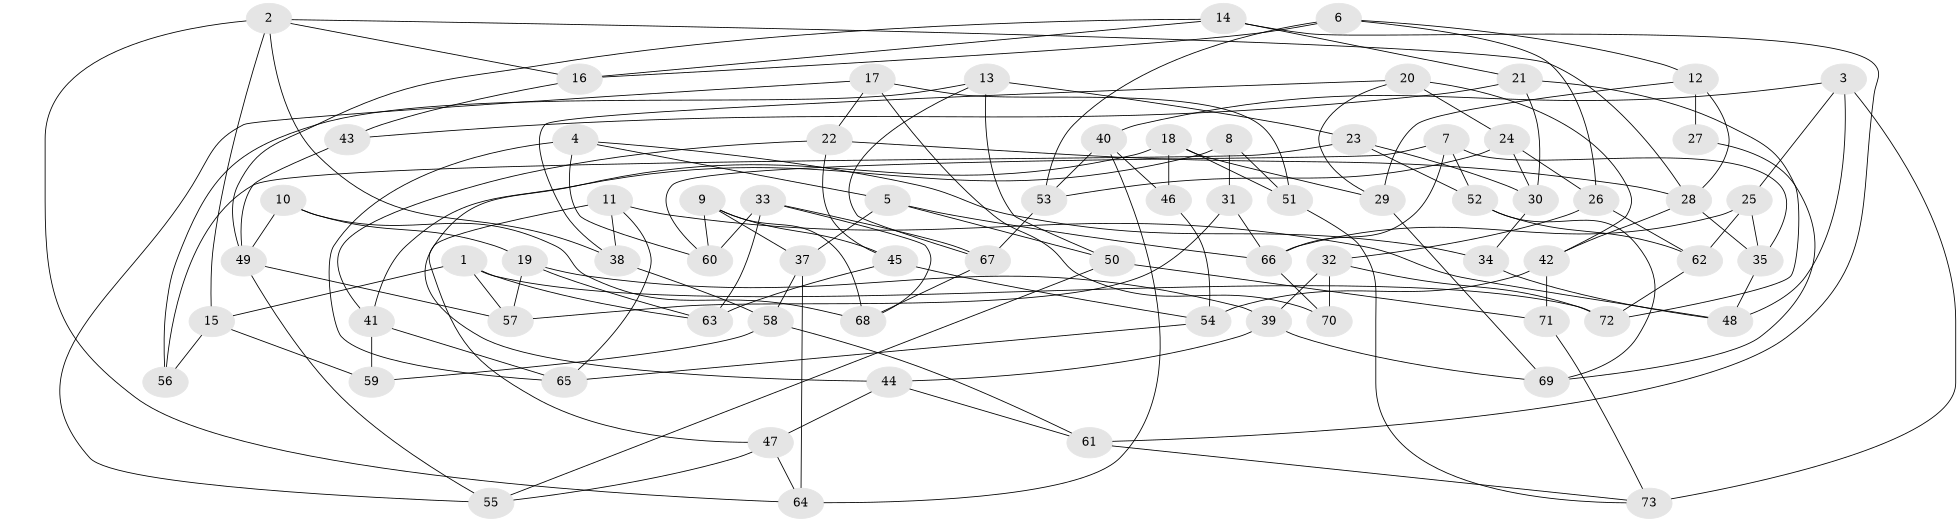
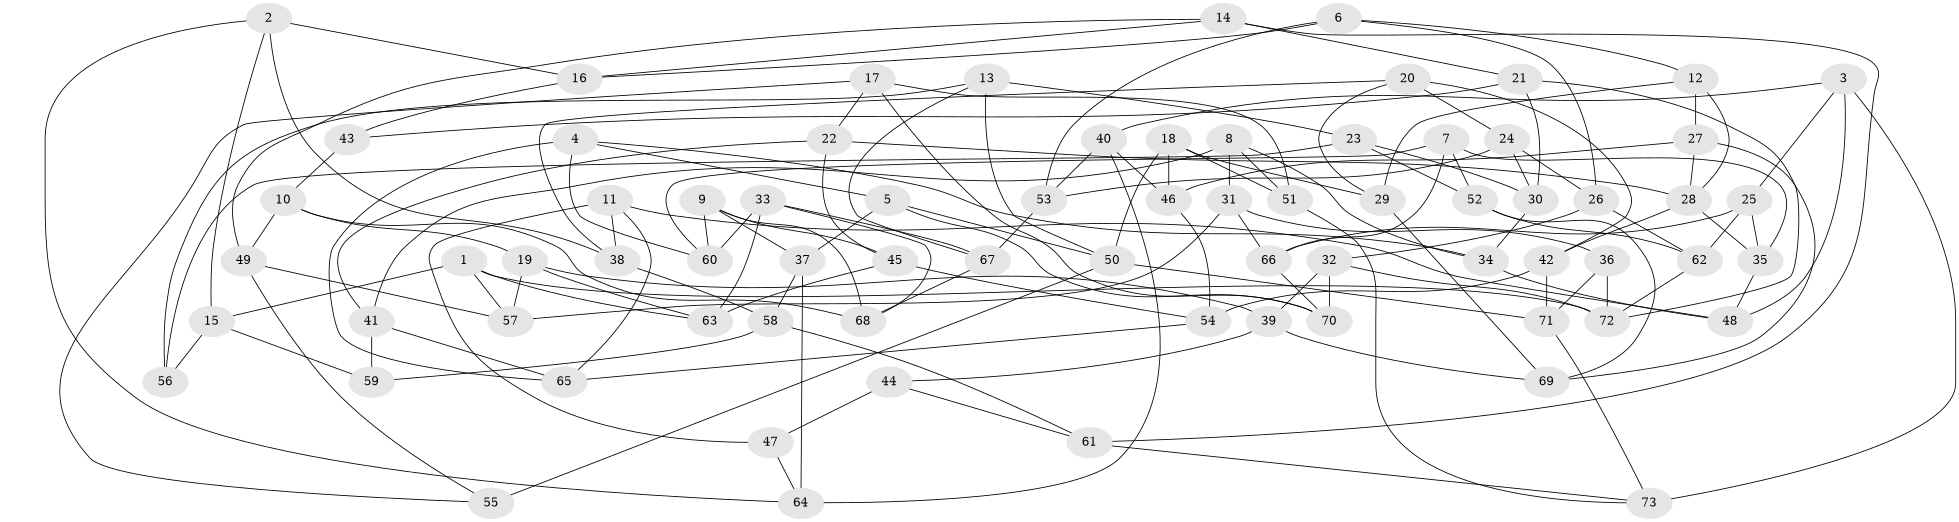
(976, 34) -> (1692, 170)
none -> (1551, 154)
(265, 177) -> (315, 170)
none -> (1350, 214)
(1077, 235) -> (1121, 295)
none -> (1607, 261)
(427, 284) -> (1134, 195)
(634, 482) -> none
